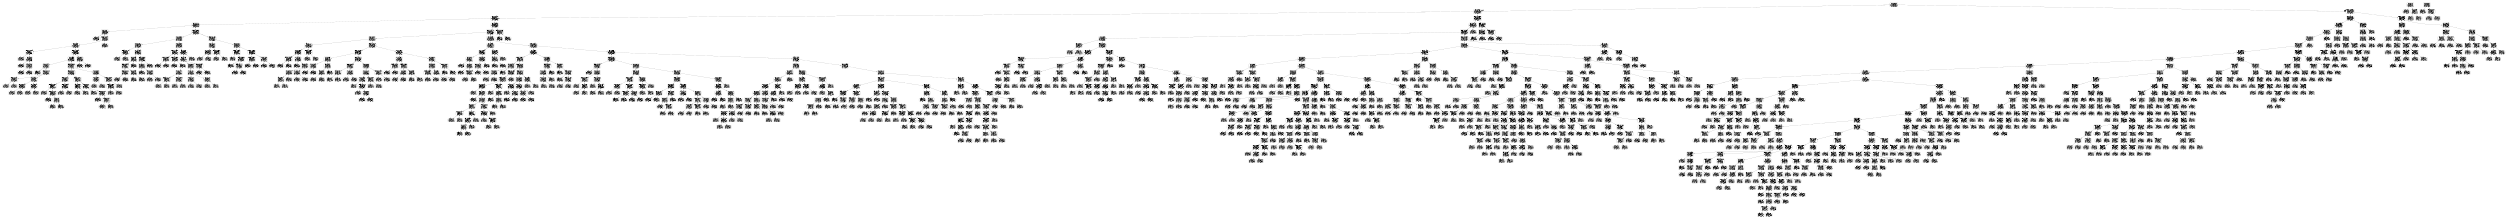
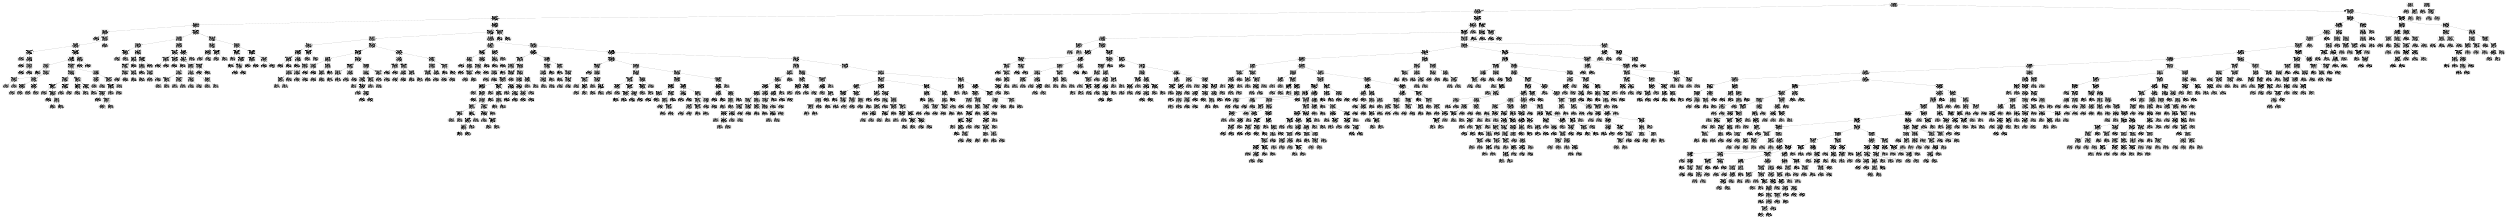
(1079, 52) -> (1079, 52)
